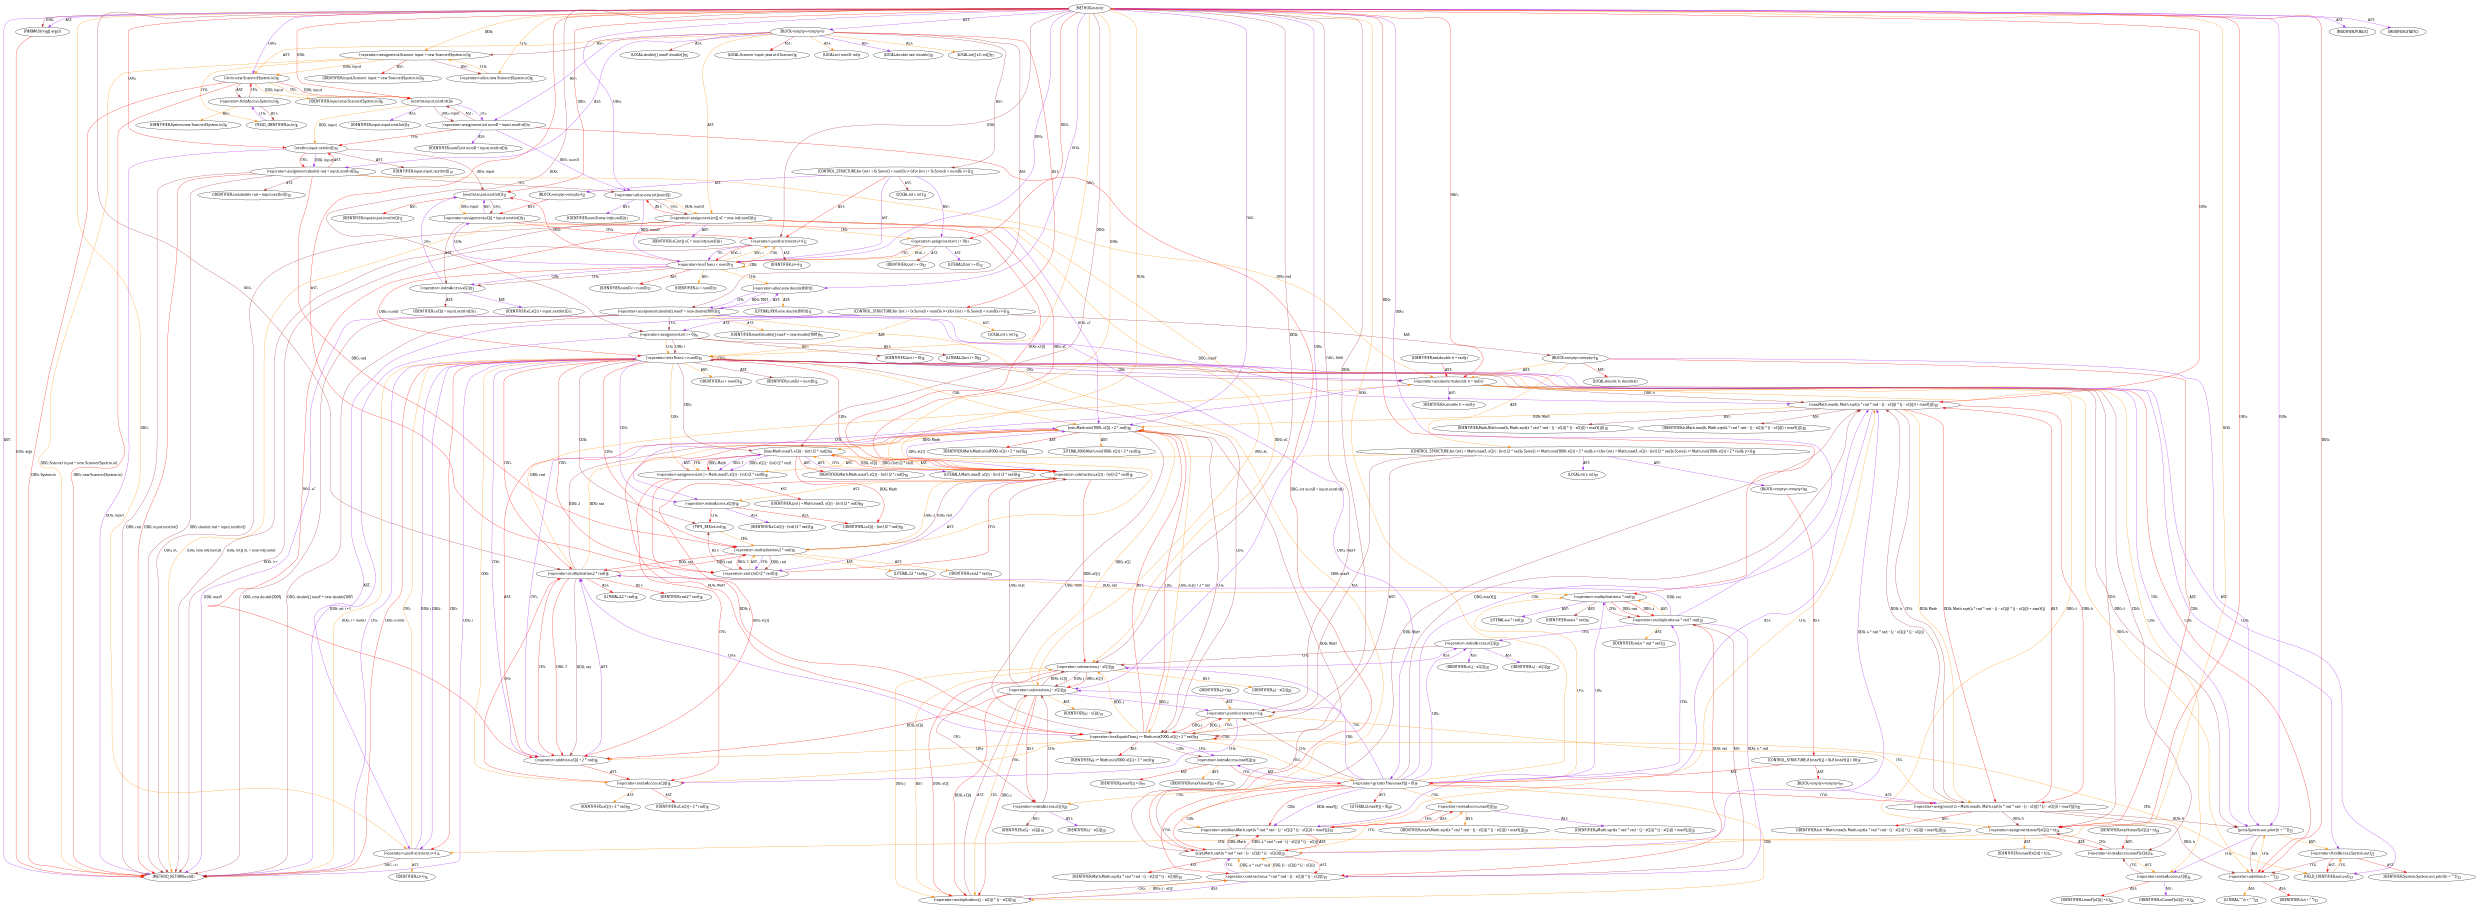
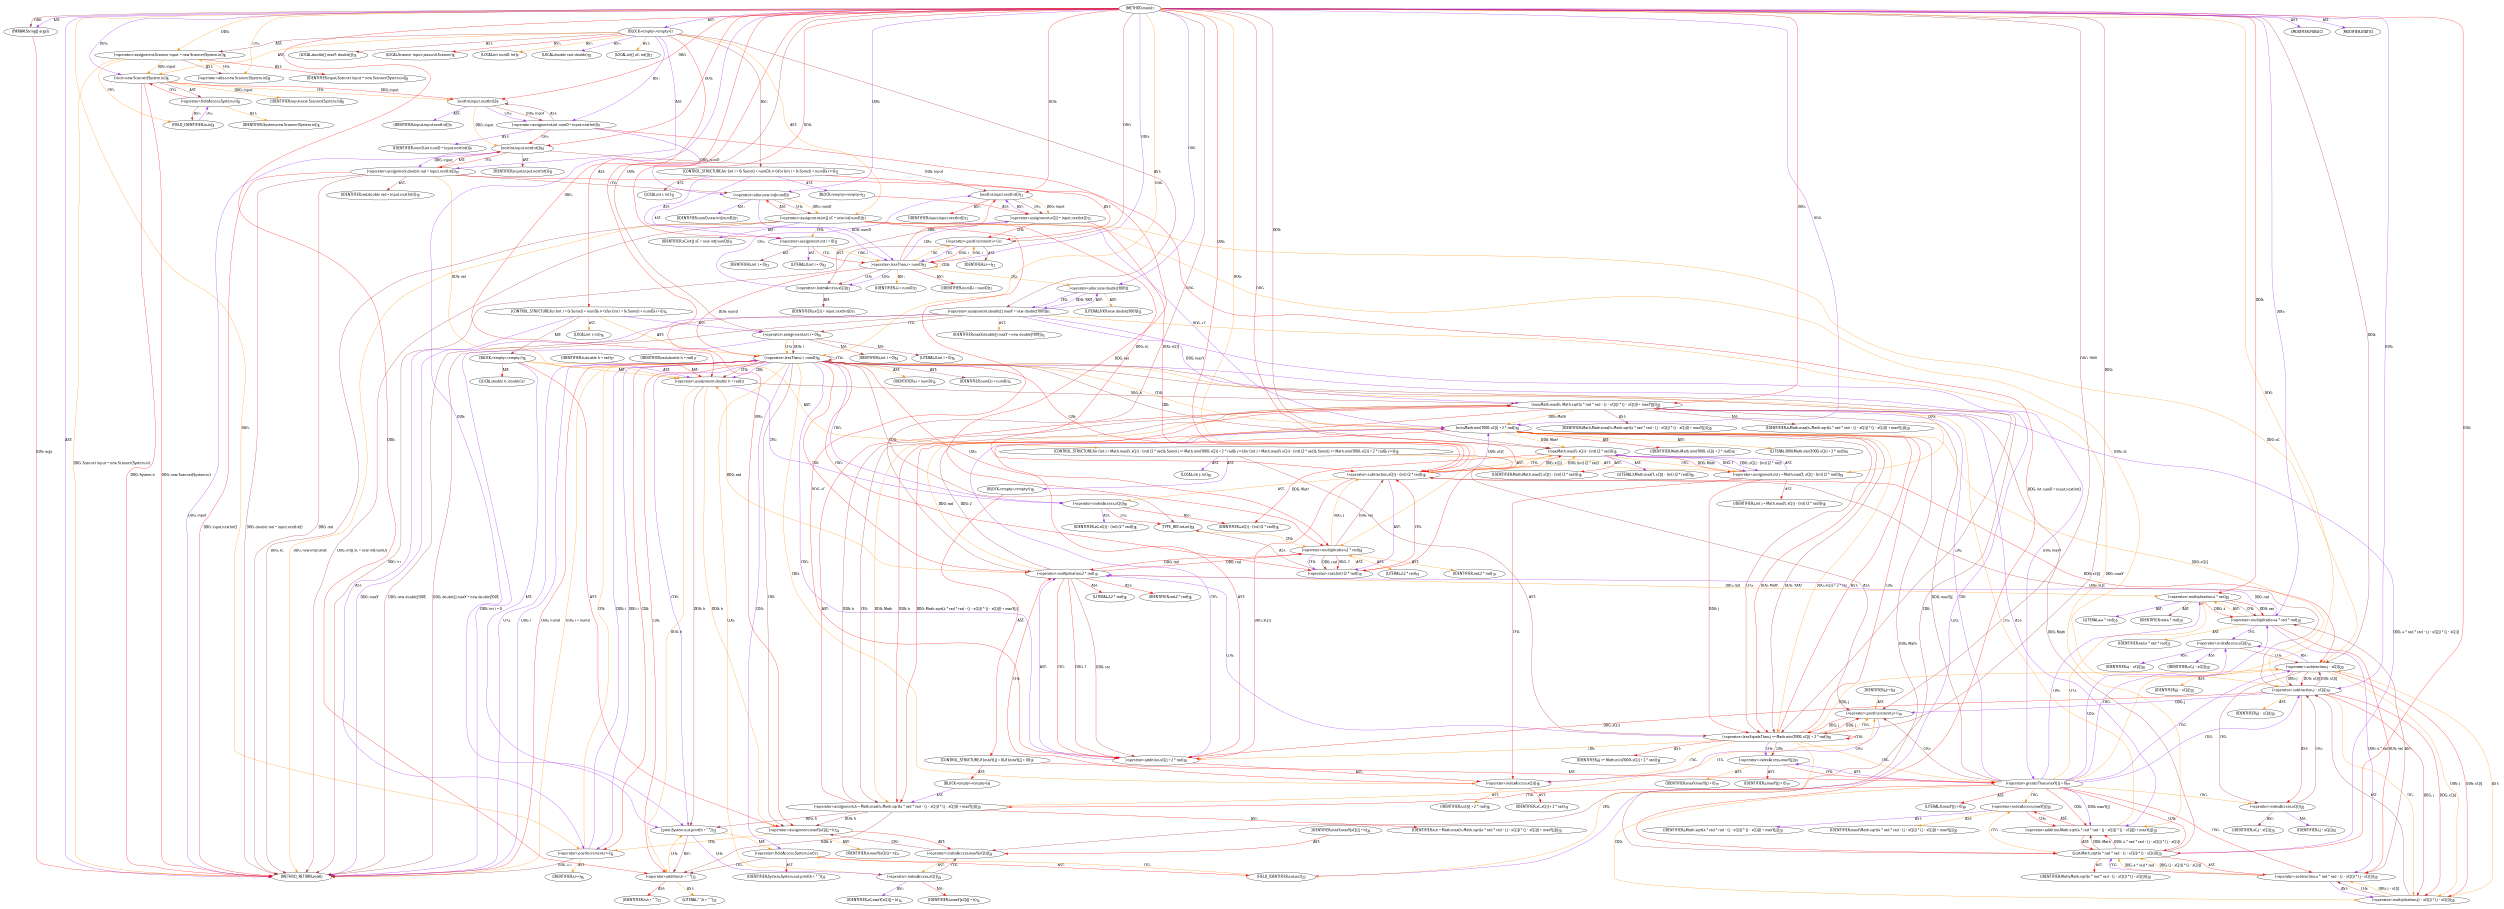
(315, 288) -> (1261, 288)
(2223, 303) -> (2442, 19)
(539, 312) -> none
(1088, 361) -> (1204, 365)
(1636, 381) -> (523, 381)
(1449, 392) -> (649, 369)
(1409, 409) -> (2264, 25)
(1597, 475) -> (1210, 475)
